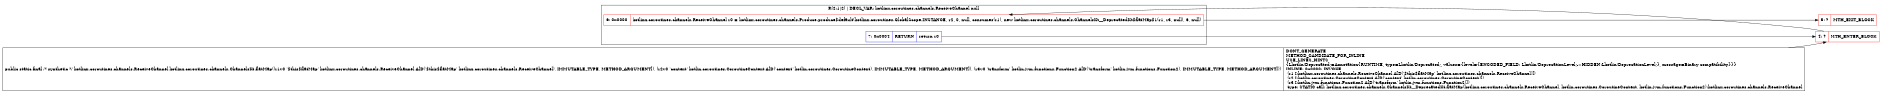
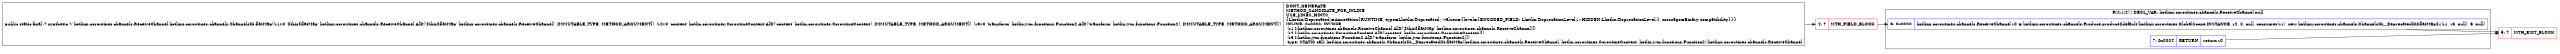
(904, 20) -> (2188, 24)
(1854, 36) -> (1853, 24)
(1377, 37) -> (2361, 37)
